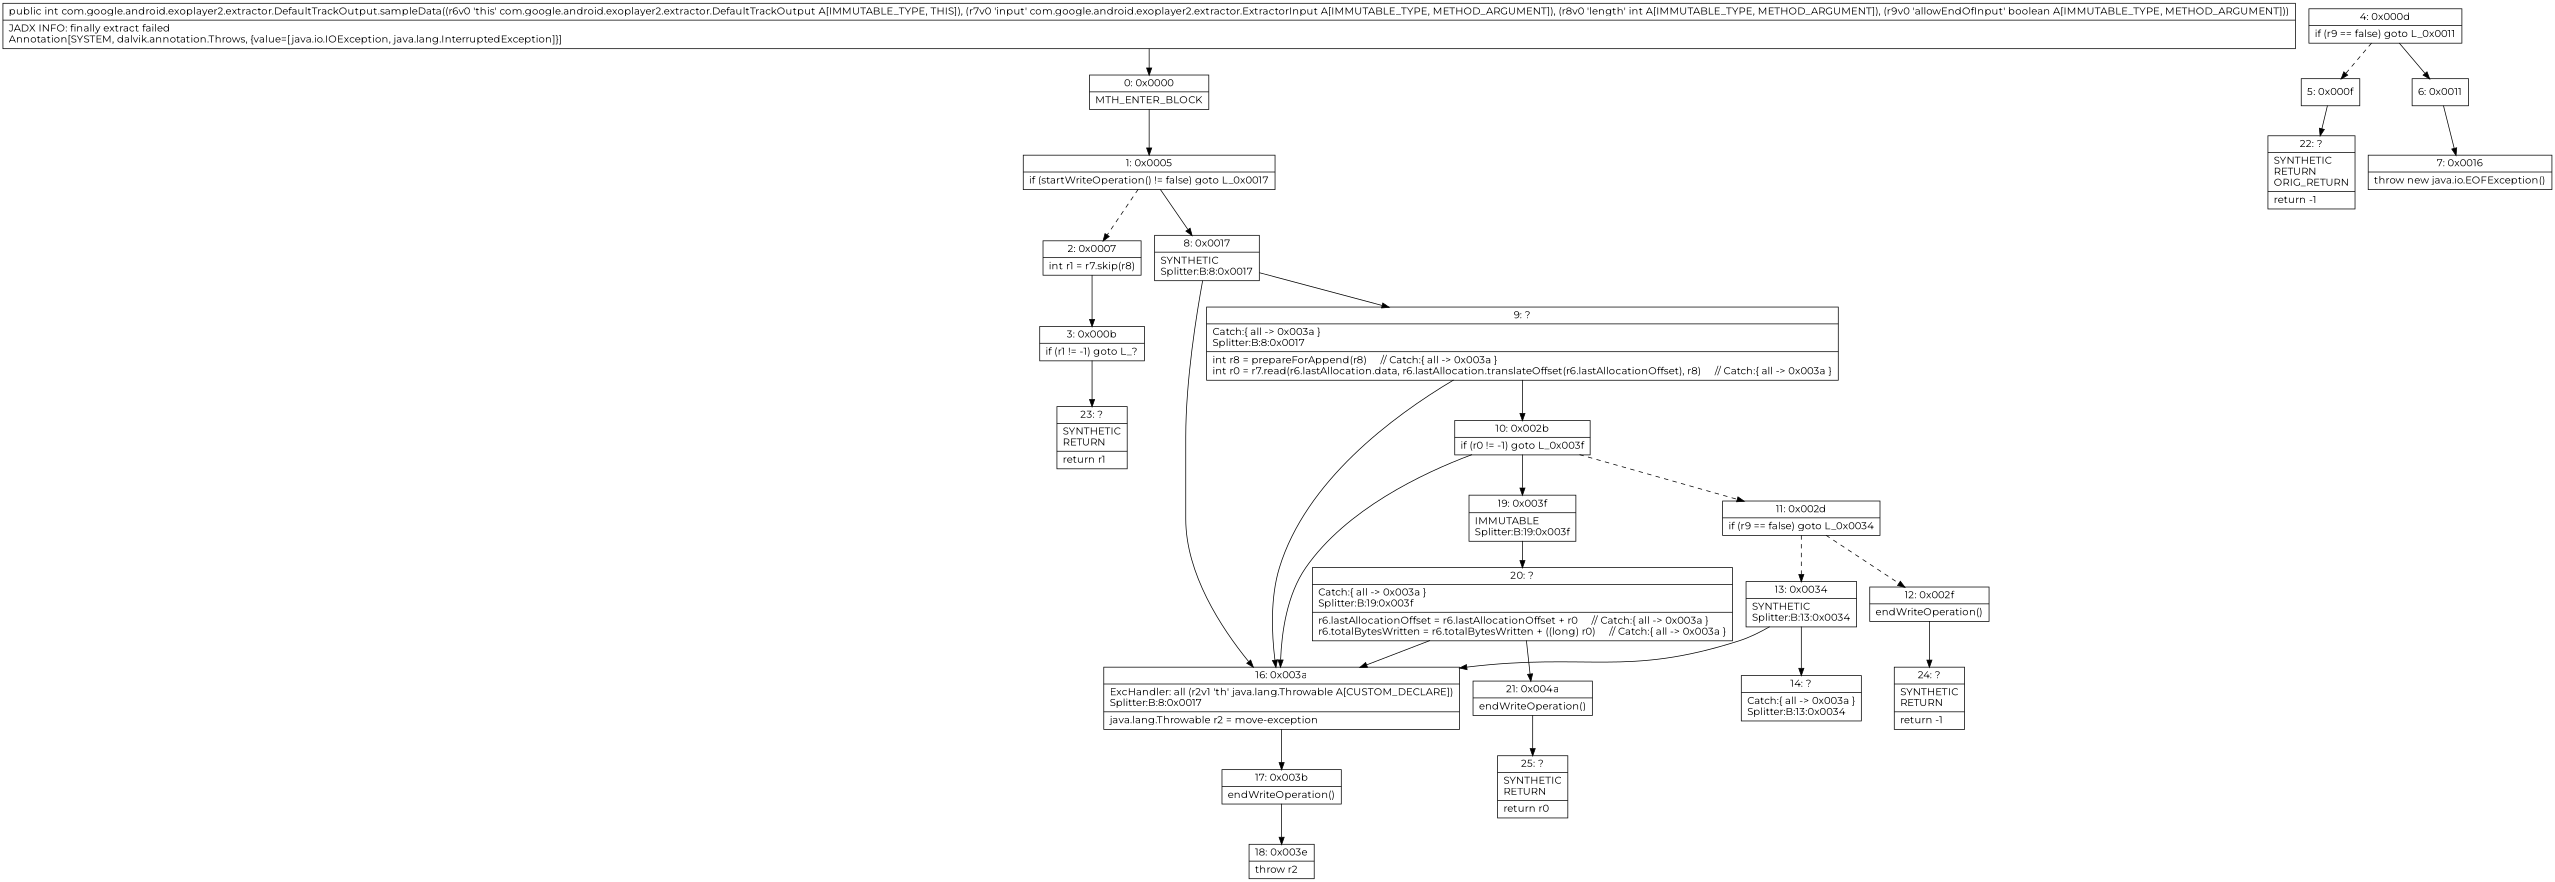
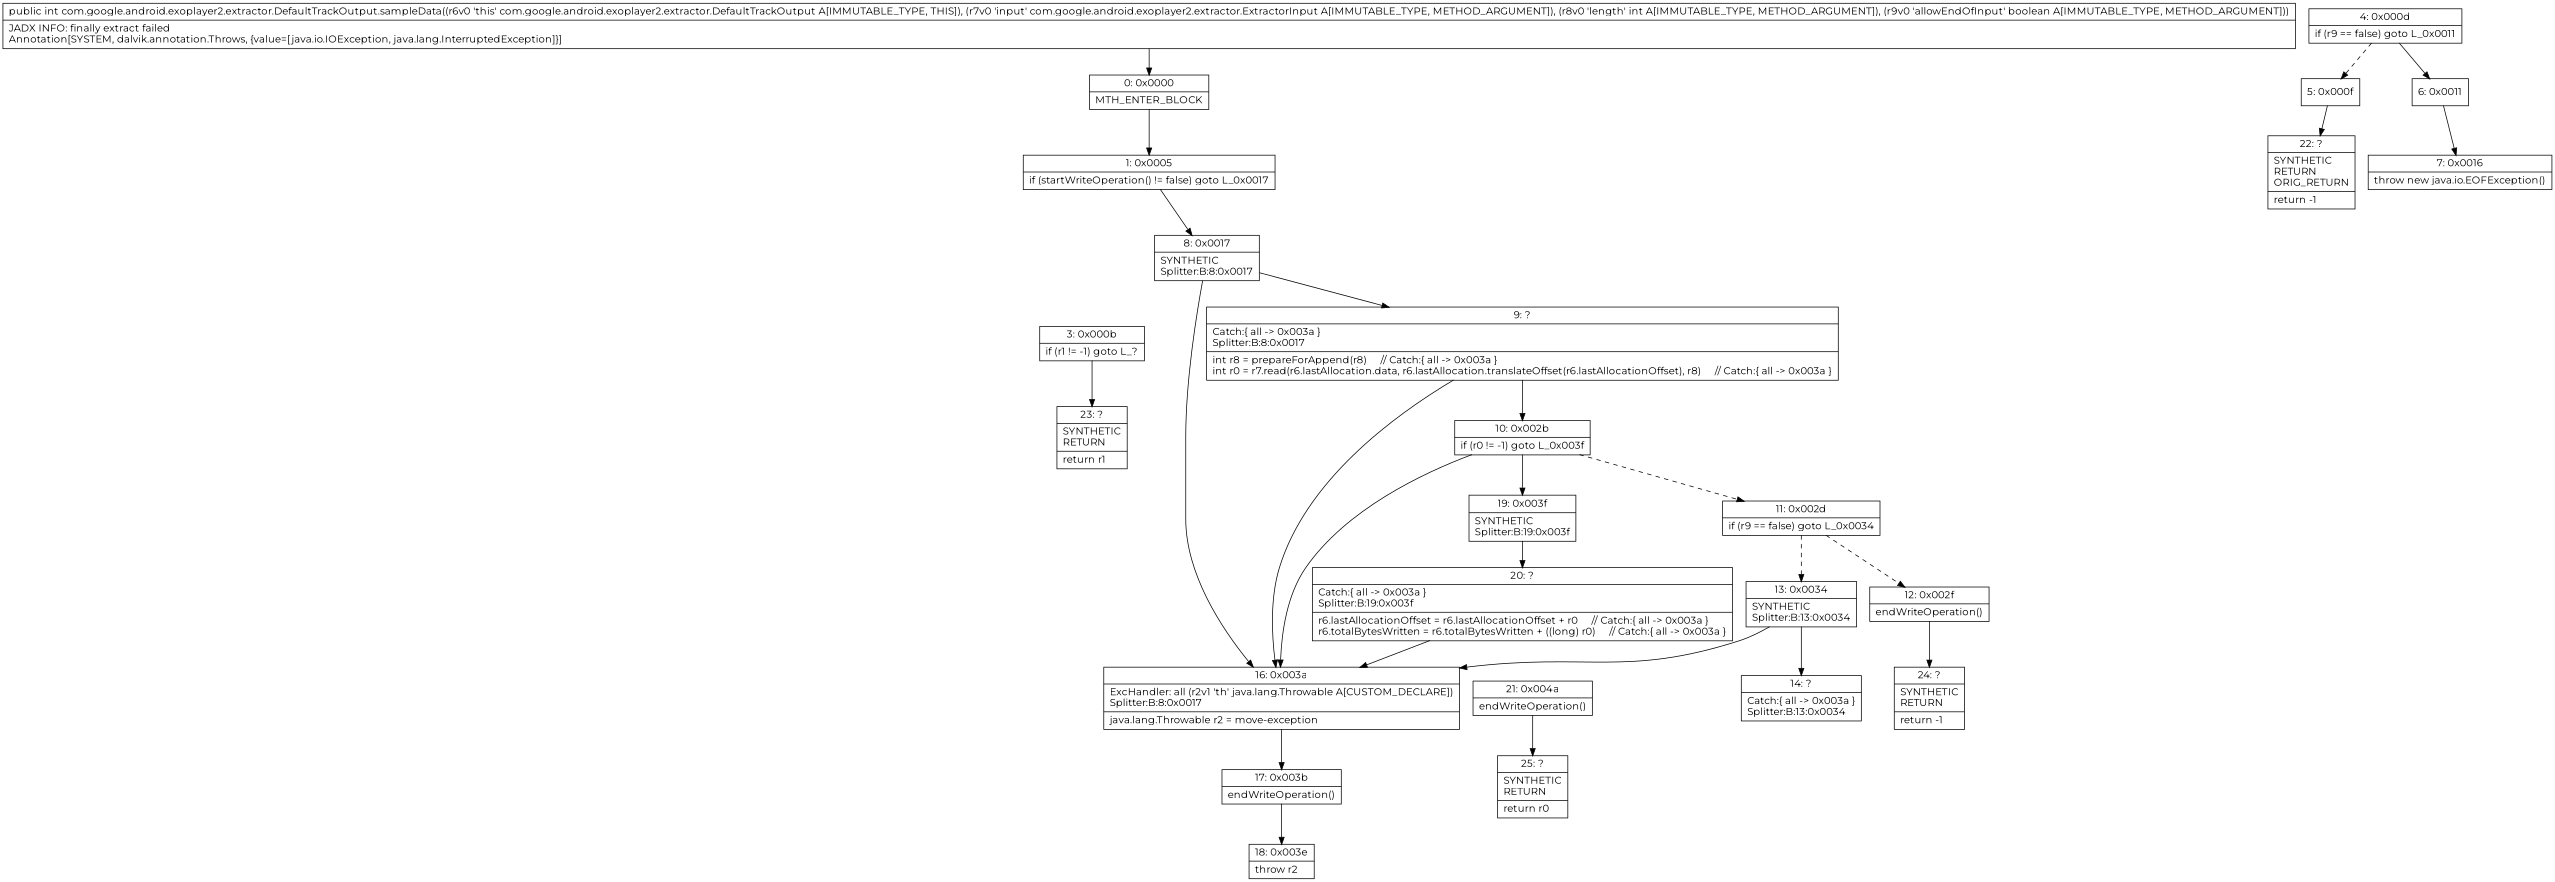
(1092, 258) -> none
(1507, 521) -> (1504, 521)
(1528, 657) -> none
